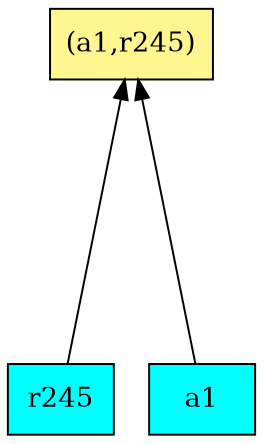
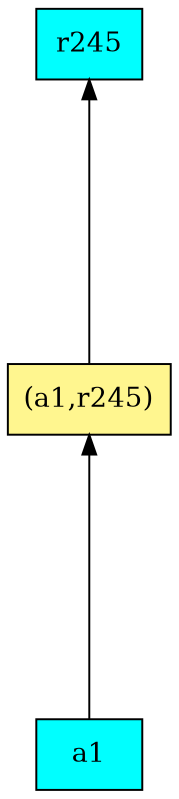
(94, 232) -> (89, 232)
